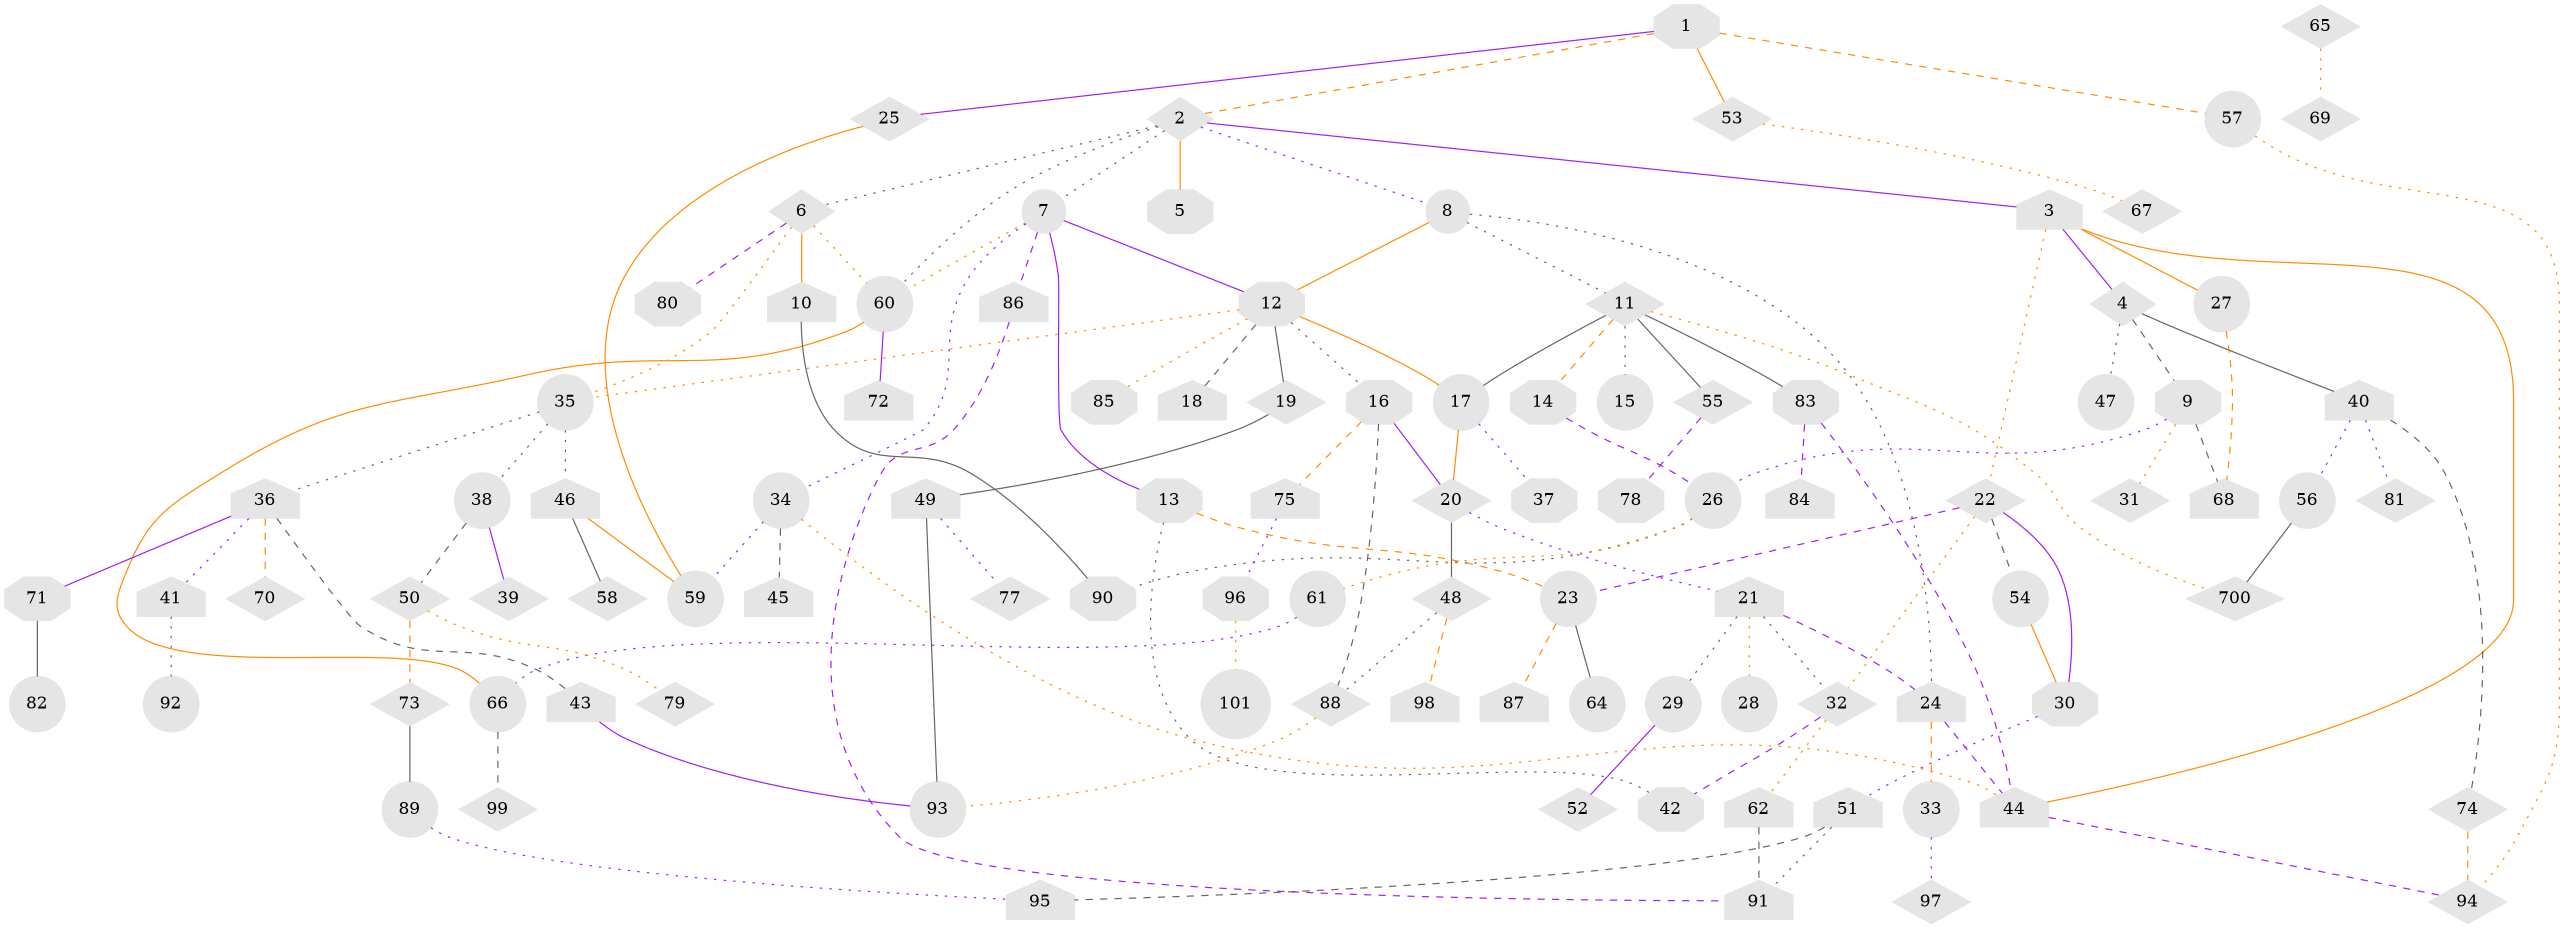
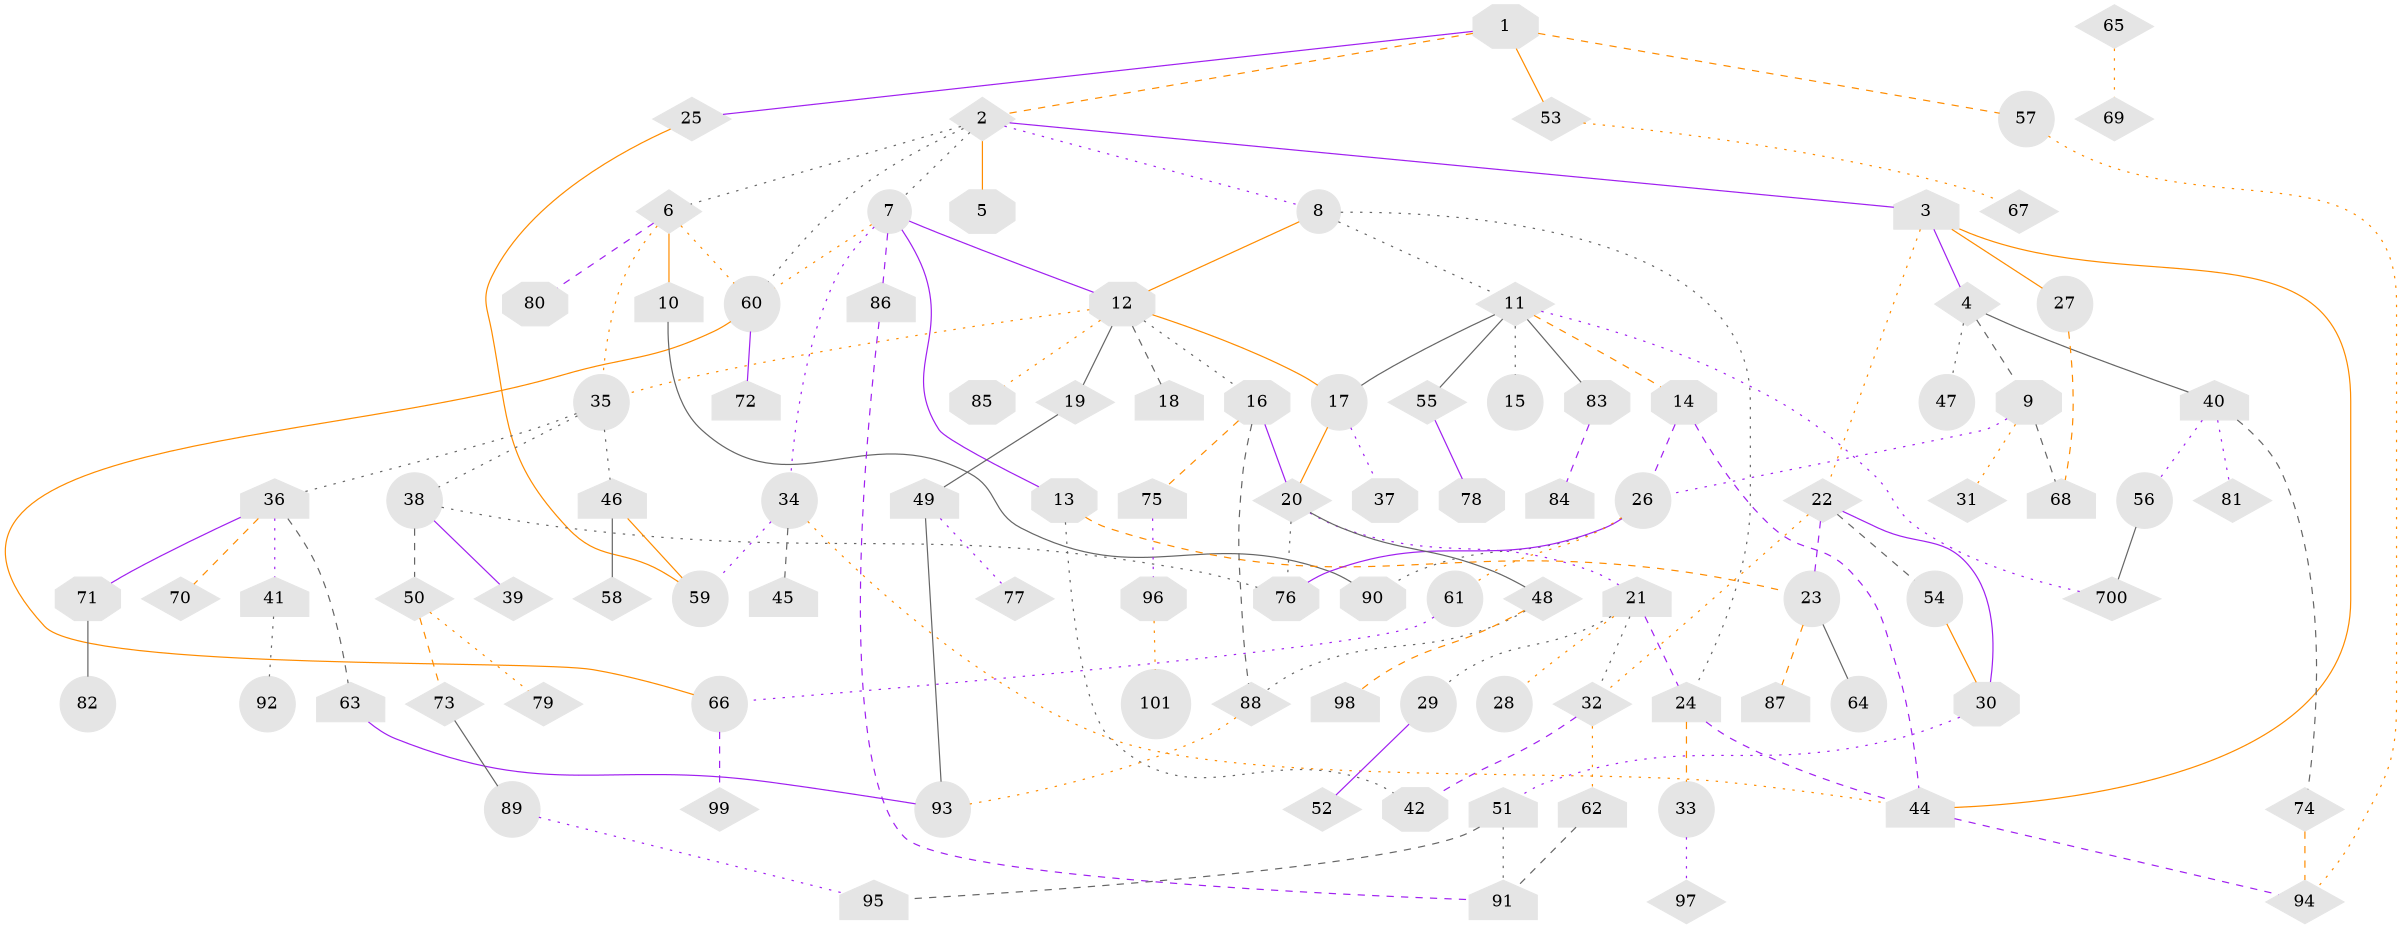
(1949, 416) -> (1824, 432)
(1674, 449) -> (1449, 450)
(1938, 596) -> (1854, 576)
none -> (1286, 599)
(581, 704) -> (351, 704)
(498, 760) -> (720, 760)
